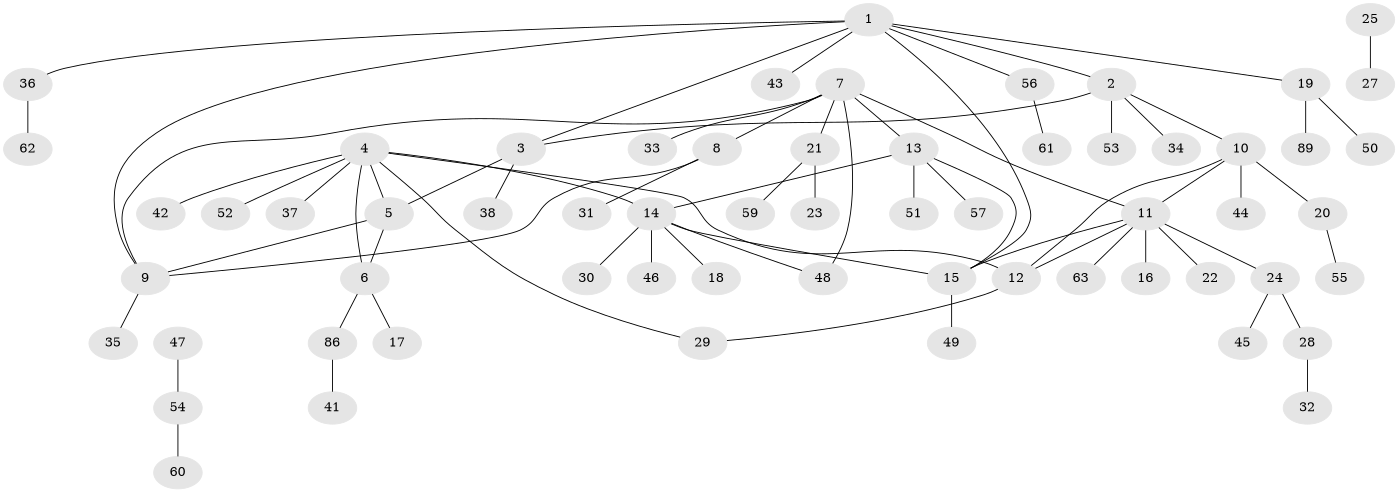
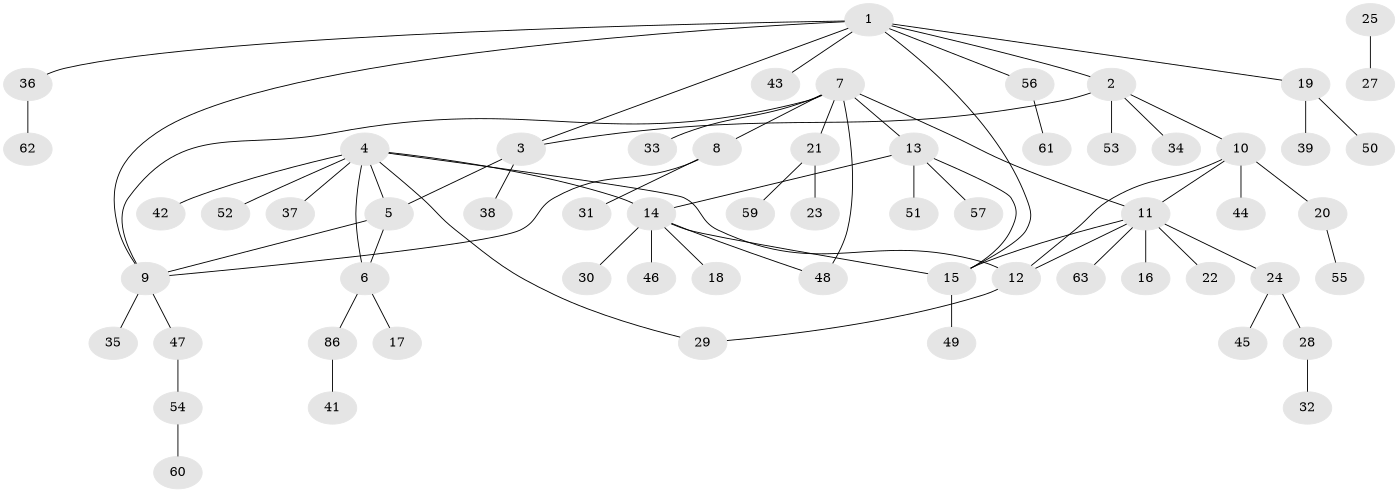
(1306, 149) -> (1306, 149)
none -> (162, 311)
